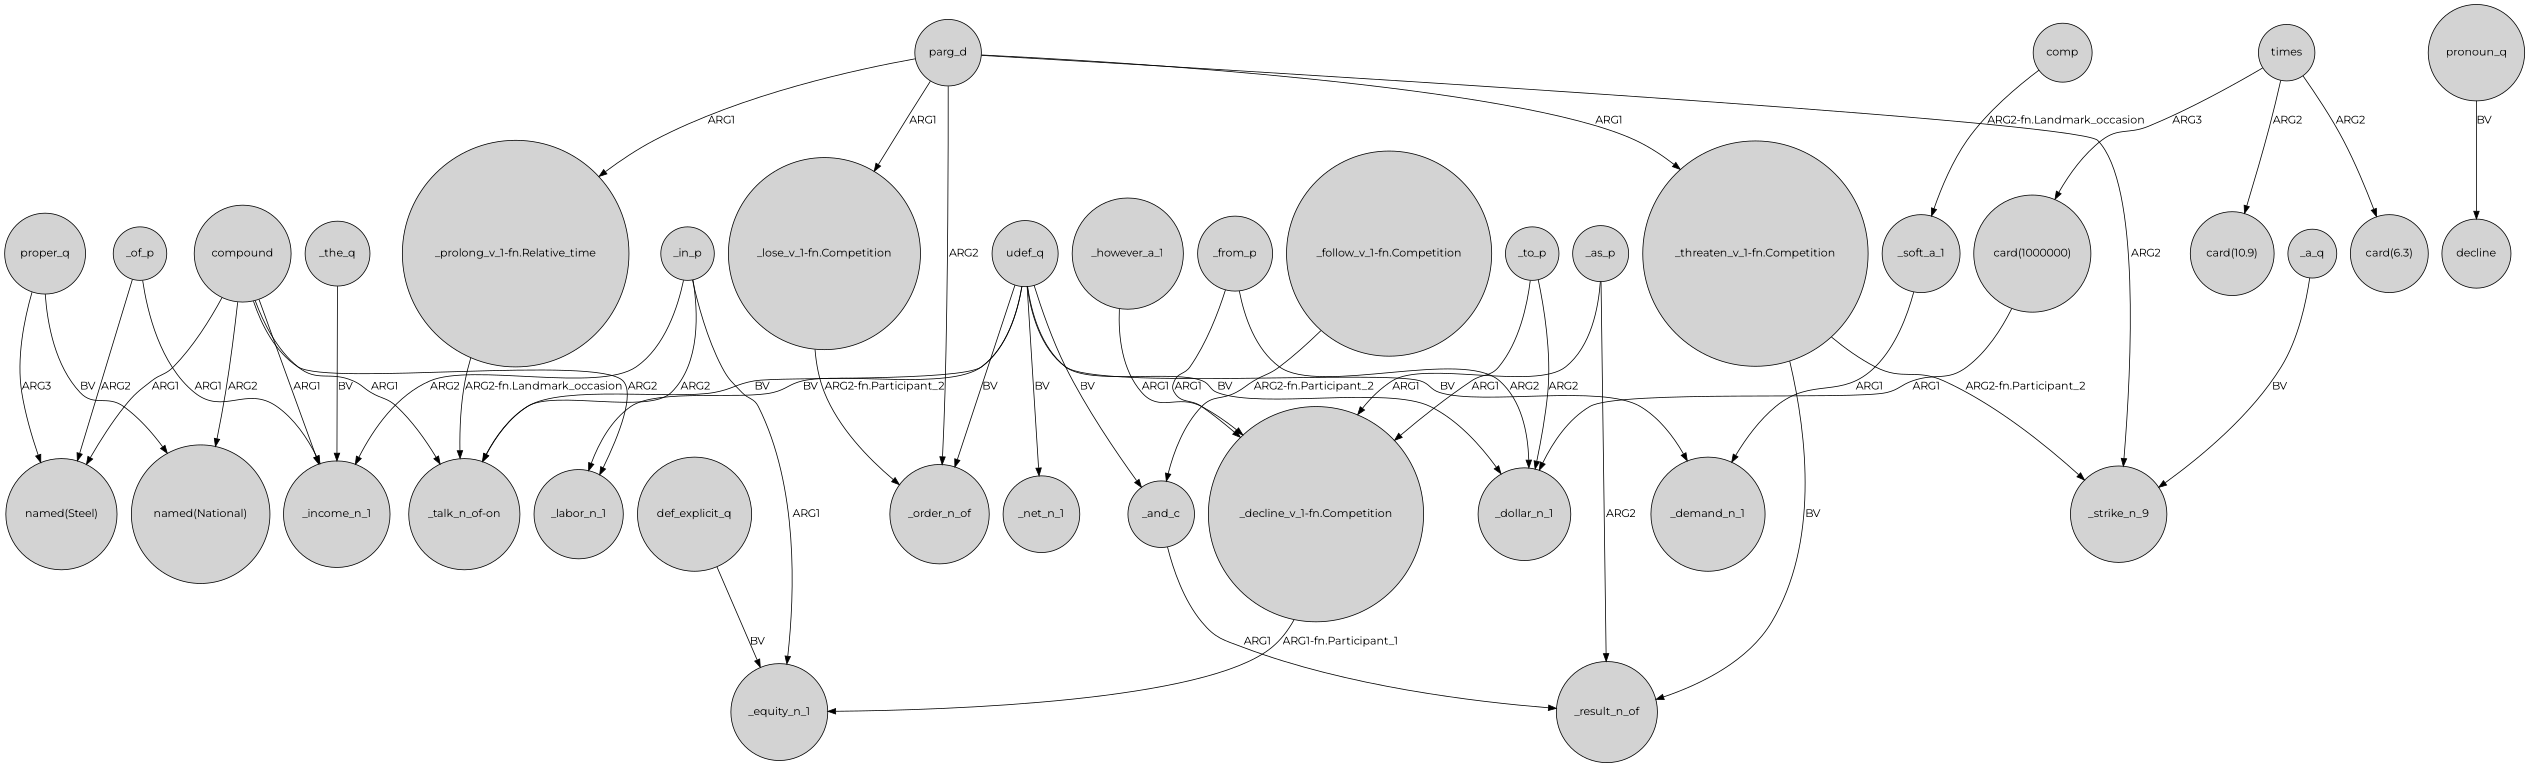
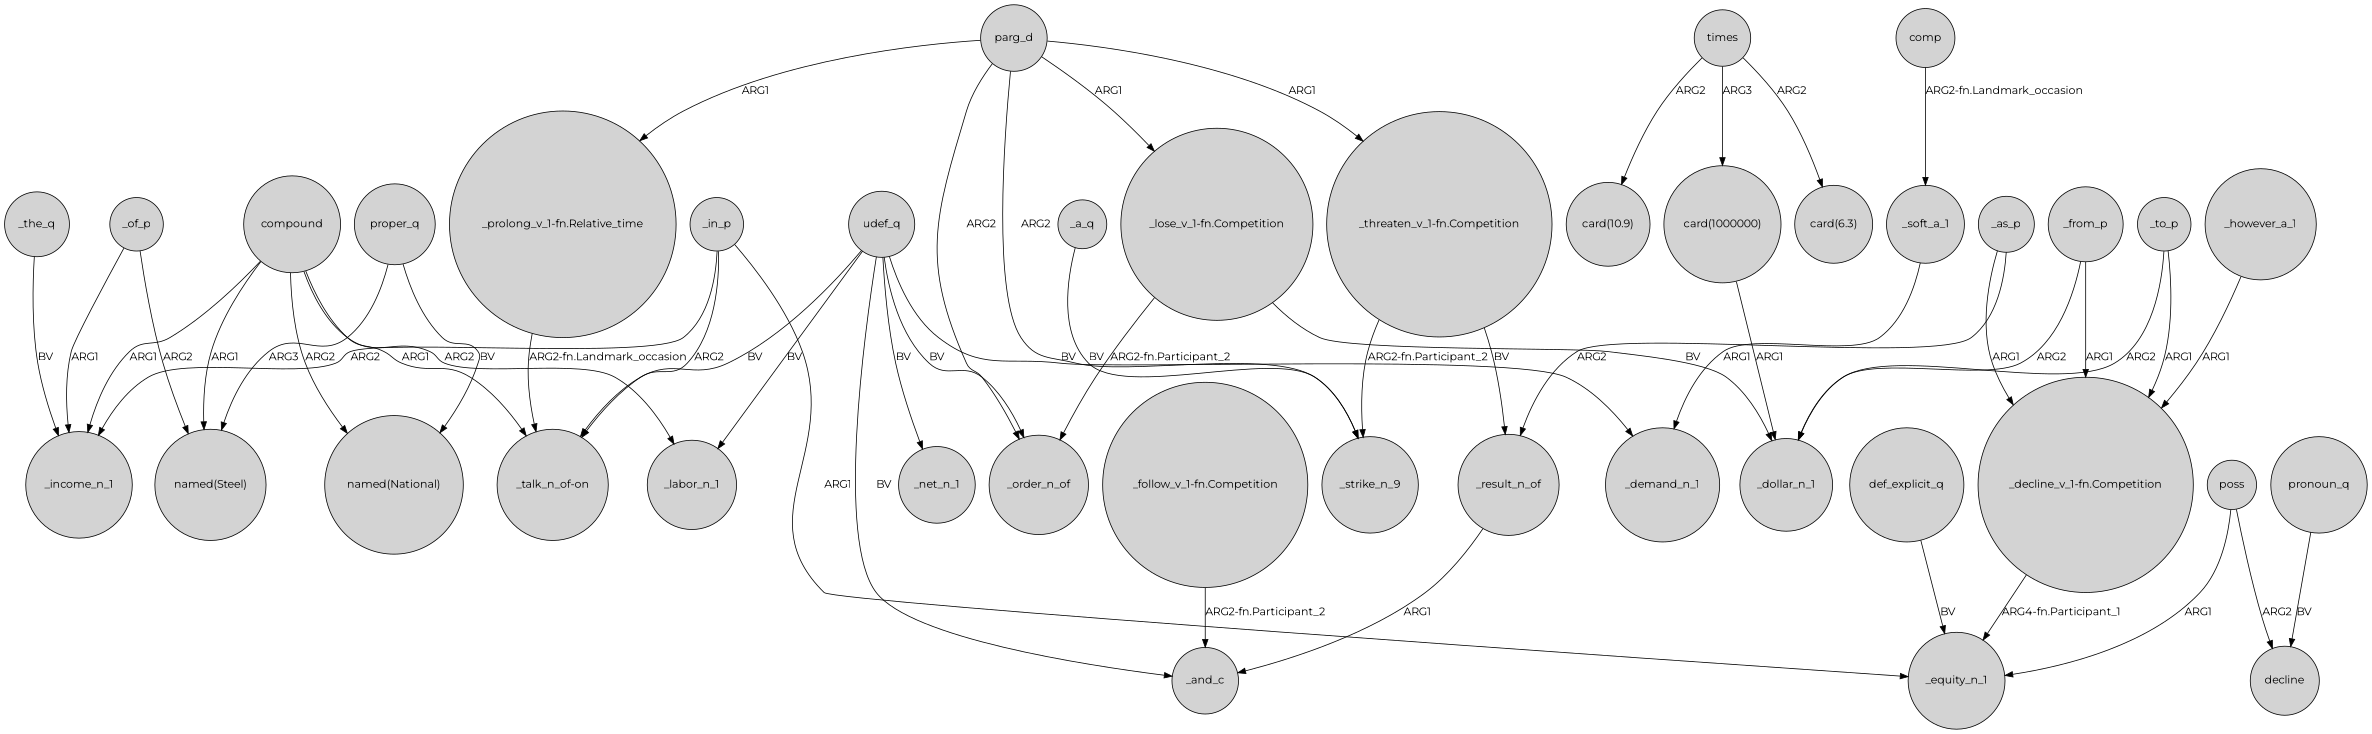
(1245, 398) -> (1531, 349)
none -> (2232, 485)
(1340, 642) -> (2062, 612)
(1329, 674) -> (1378, 622)
